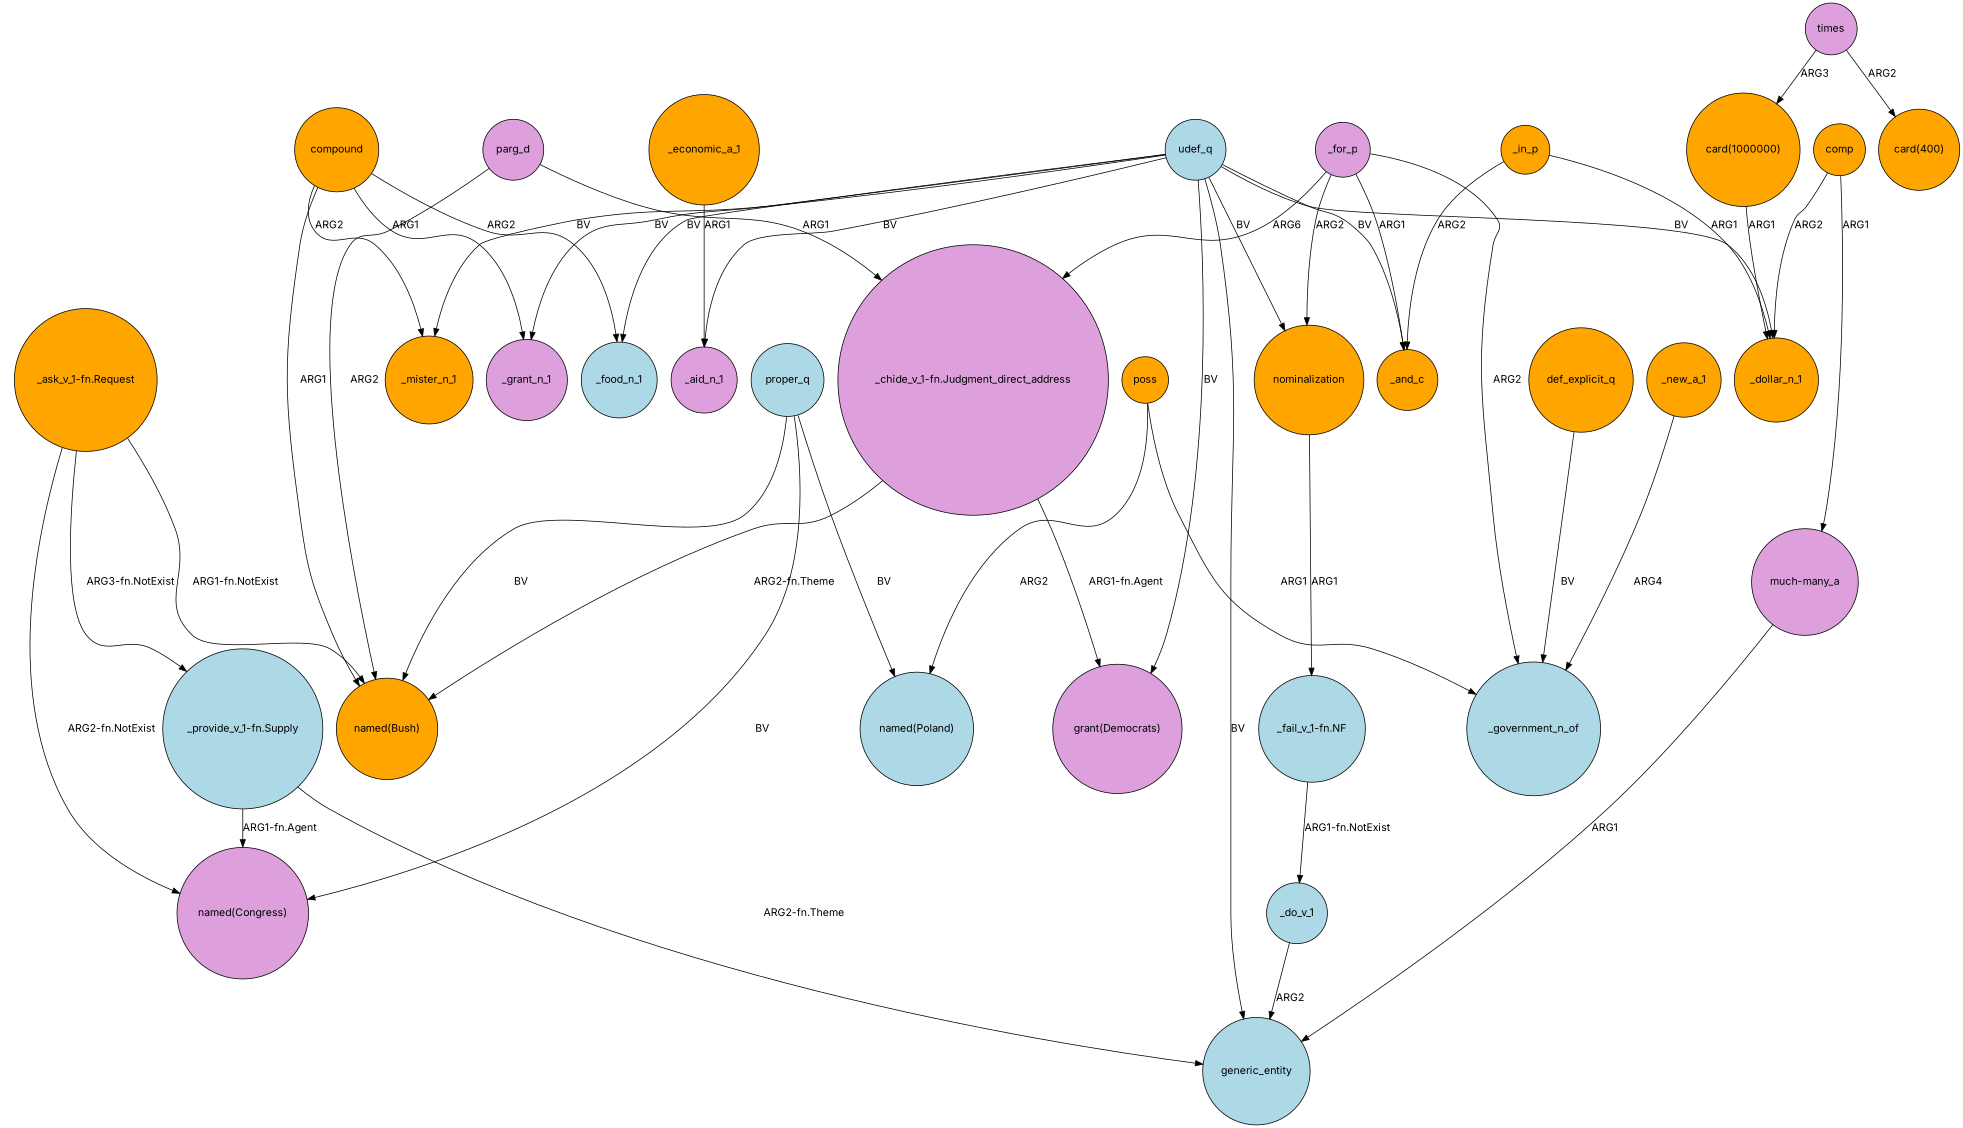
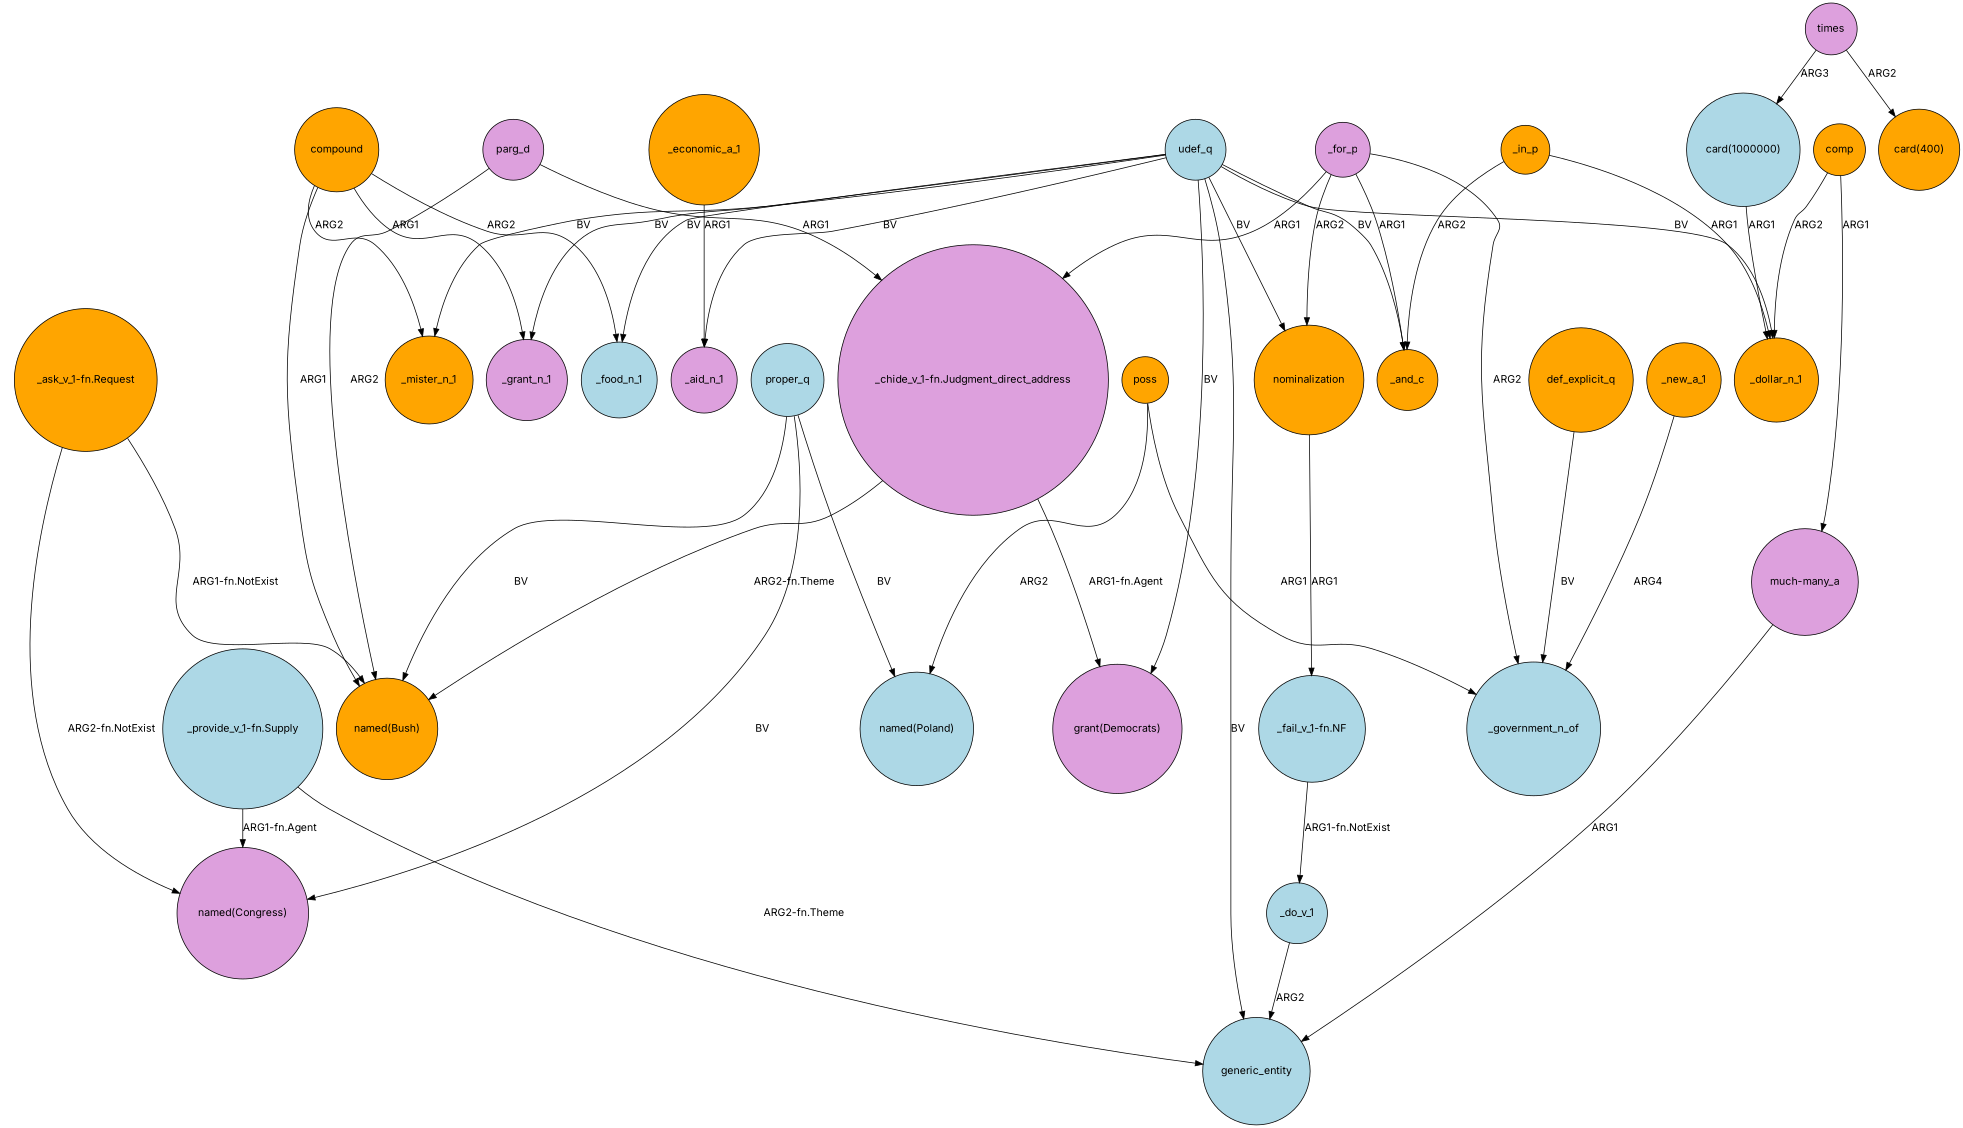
(1743, 150) -> (1743, 150)
(1287, 226) -> (1287, 226)
(73, 596) -> none
